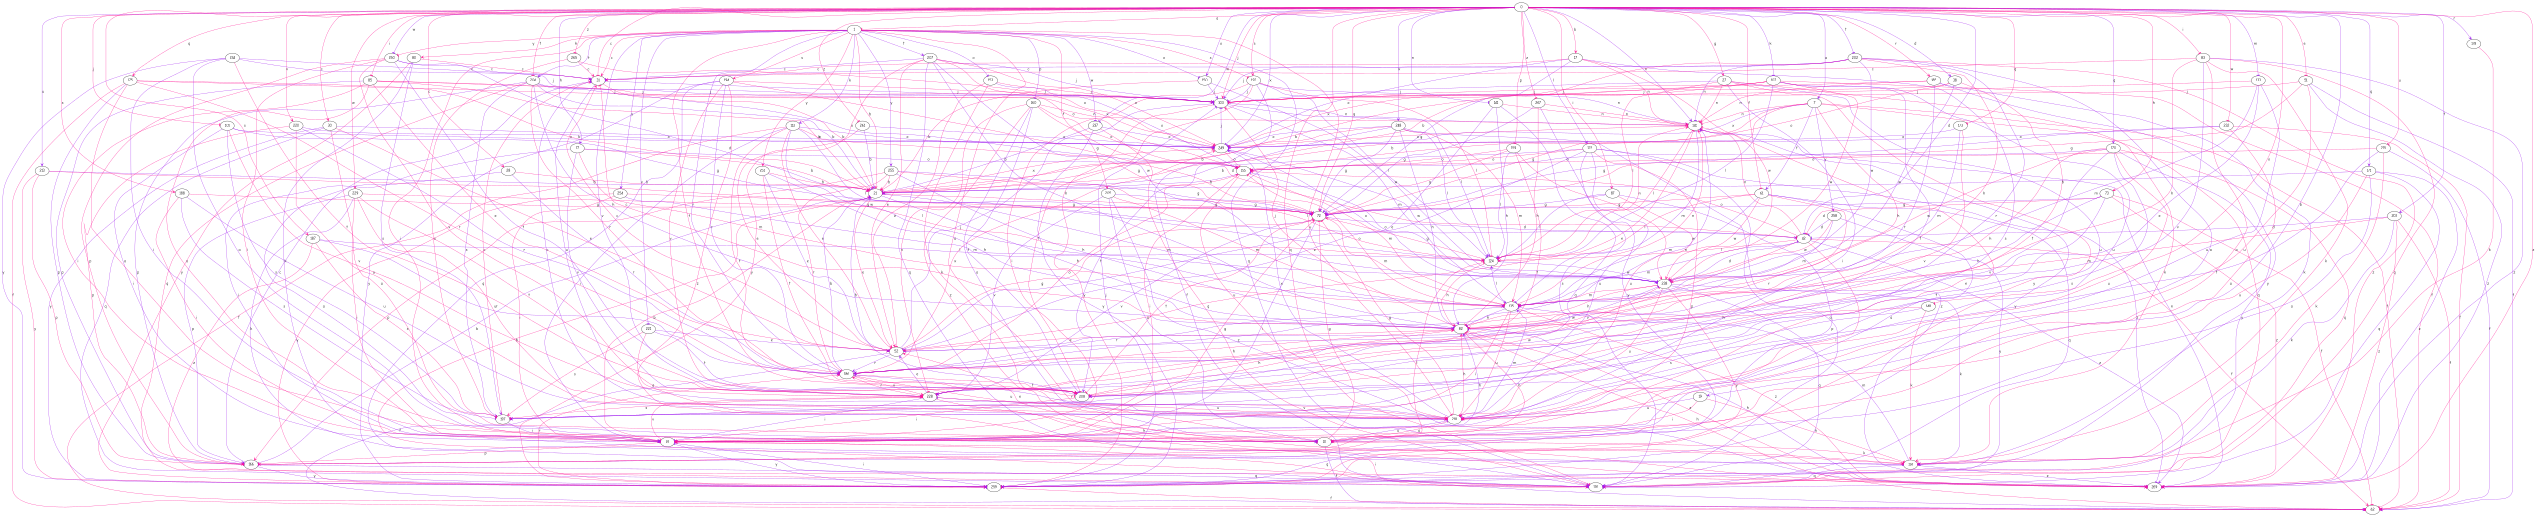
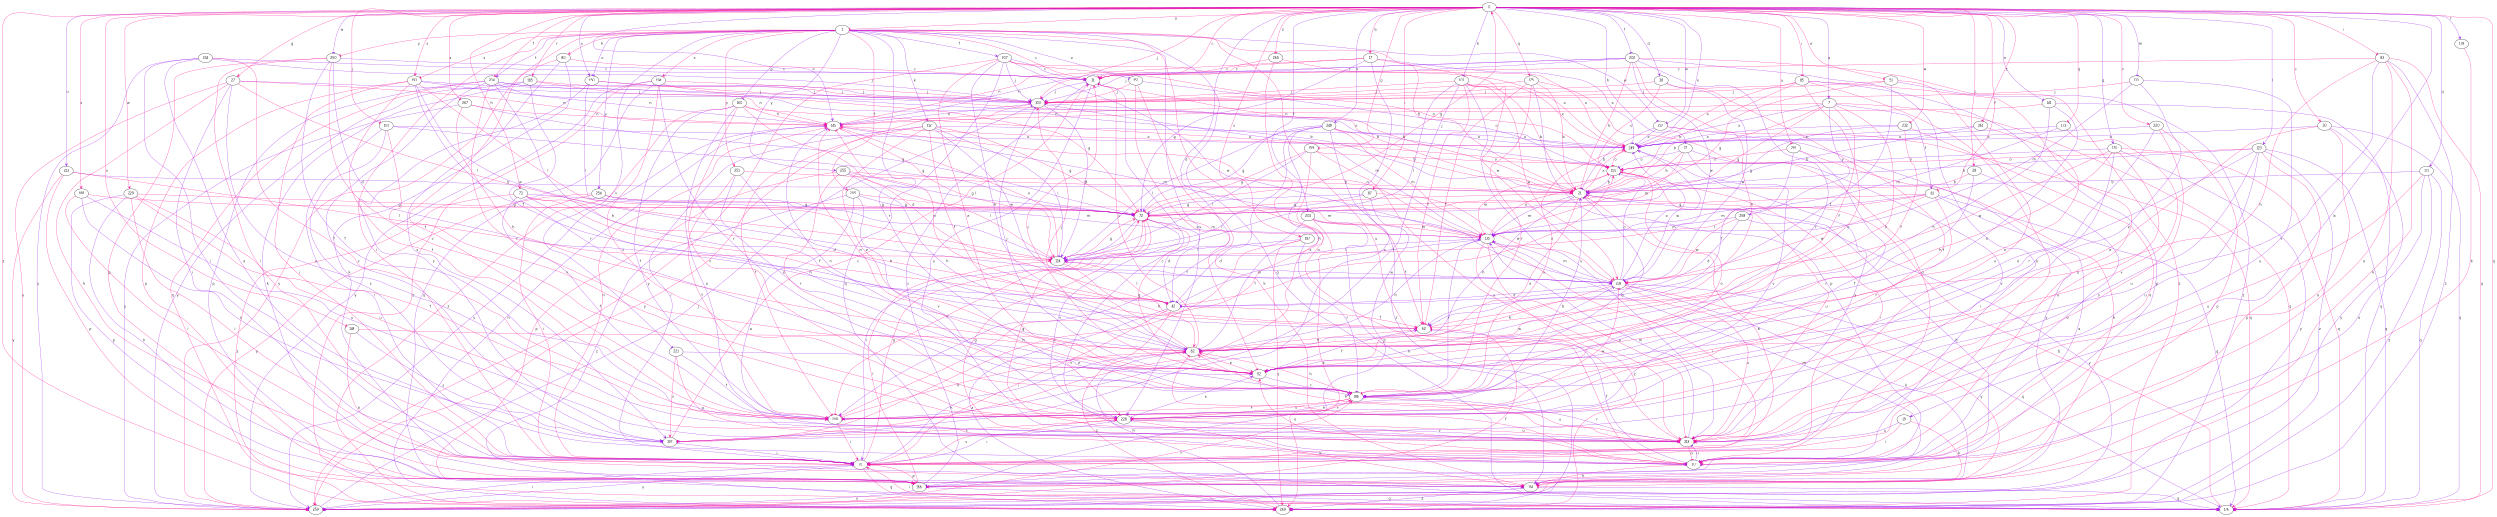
(1353, 40) -> (1360, 164)
(1046, 164) -> (1601, 168)
(1589, 293) -> (1554, 261)
(1431, 390) -> (397, 254)
(1033, 394) -> (1524, 408)
none -> (289, 426)
